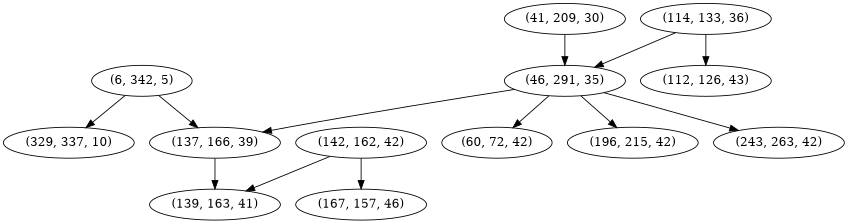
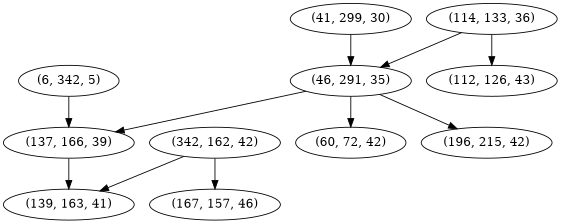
(565, 19) -> (351, 19)
(69, 143) -> none
(361, 143) -> (215, 143)
(779, 143) -> none
